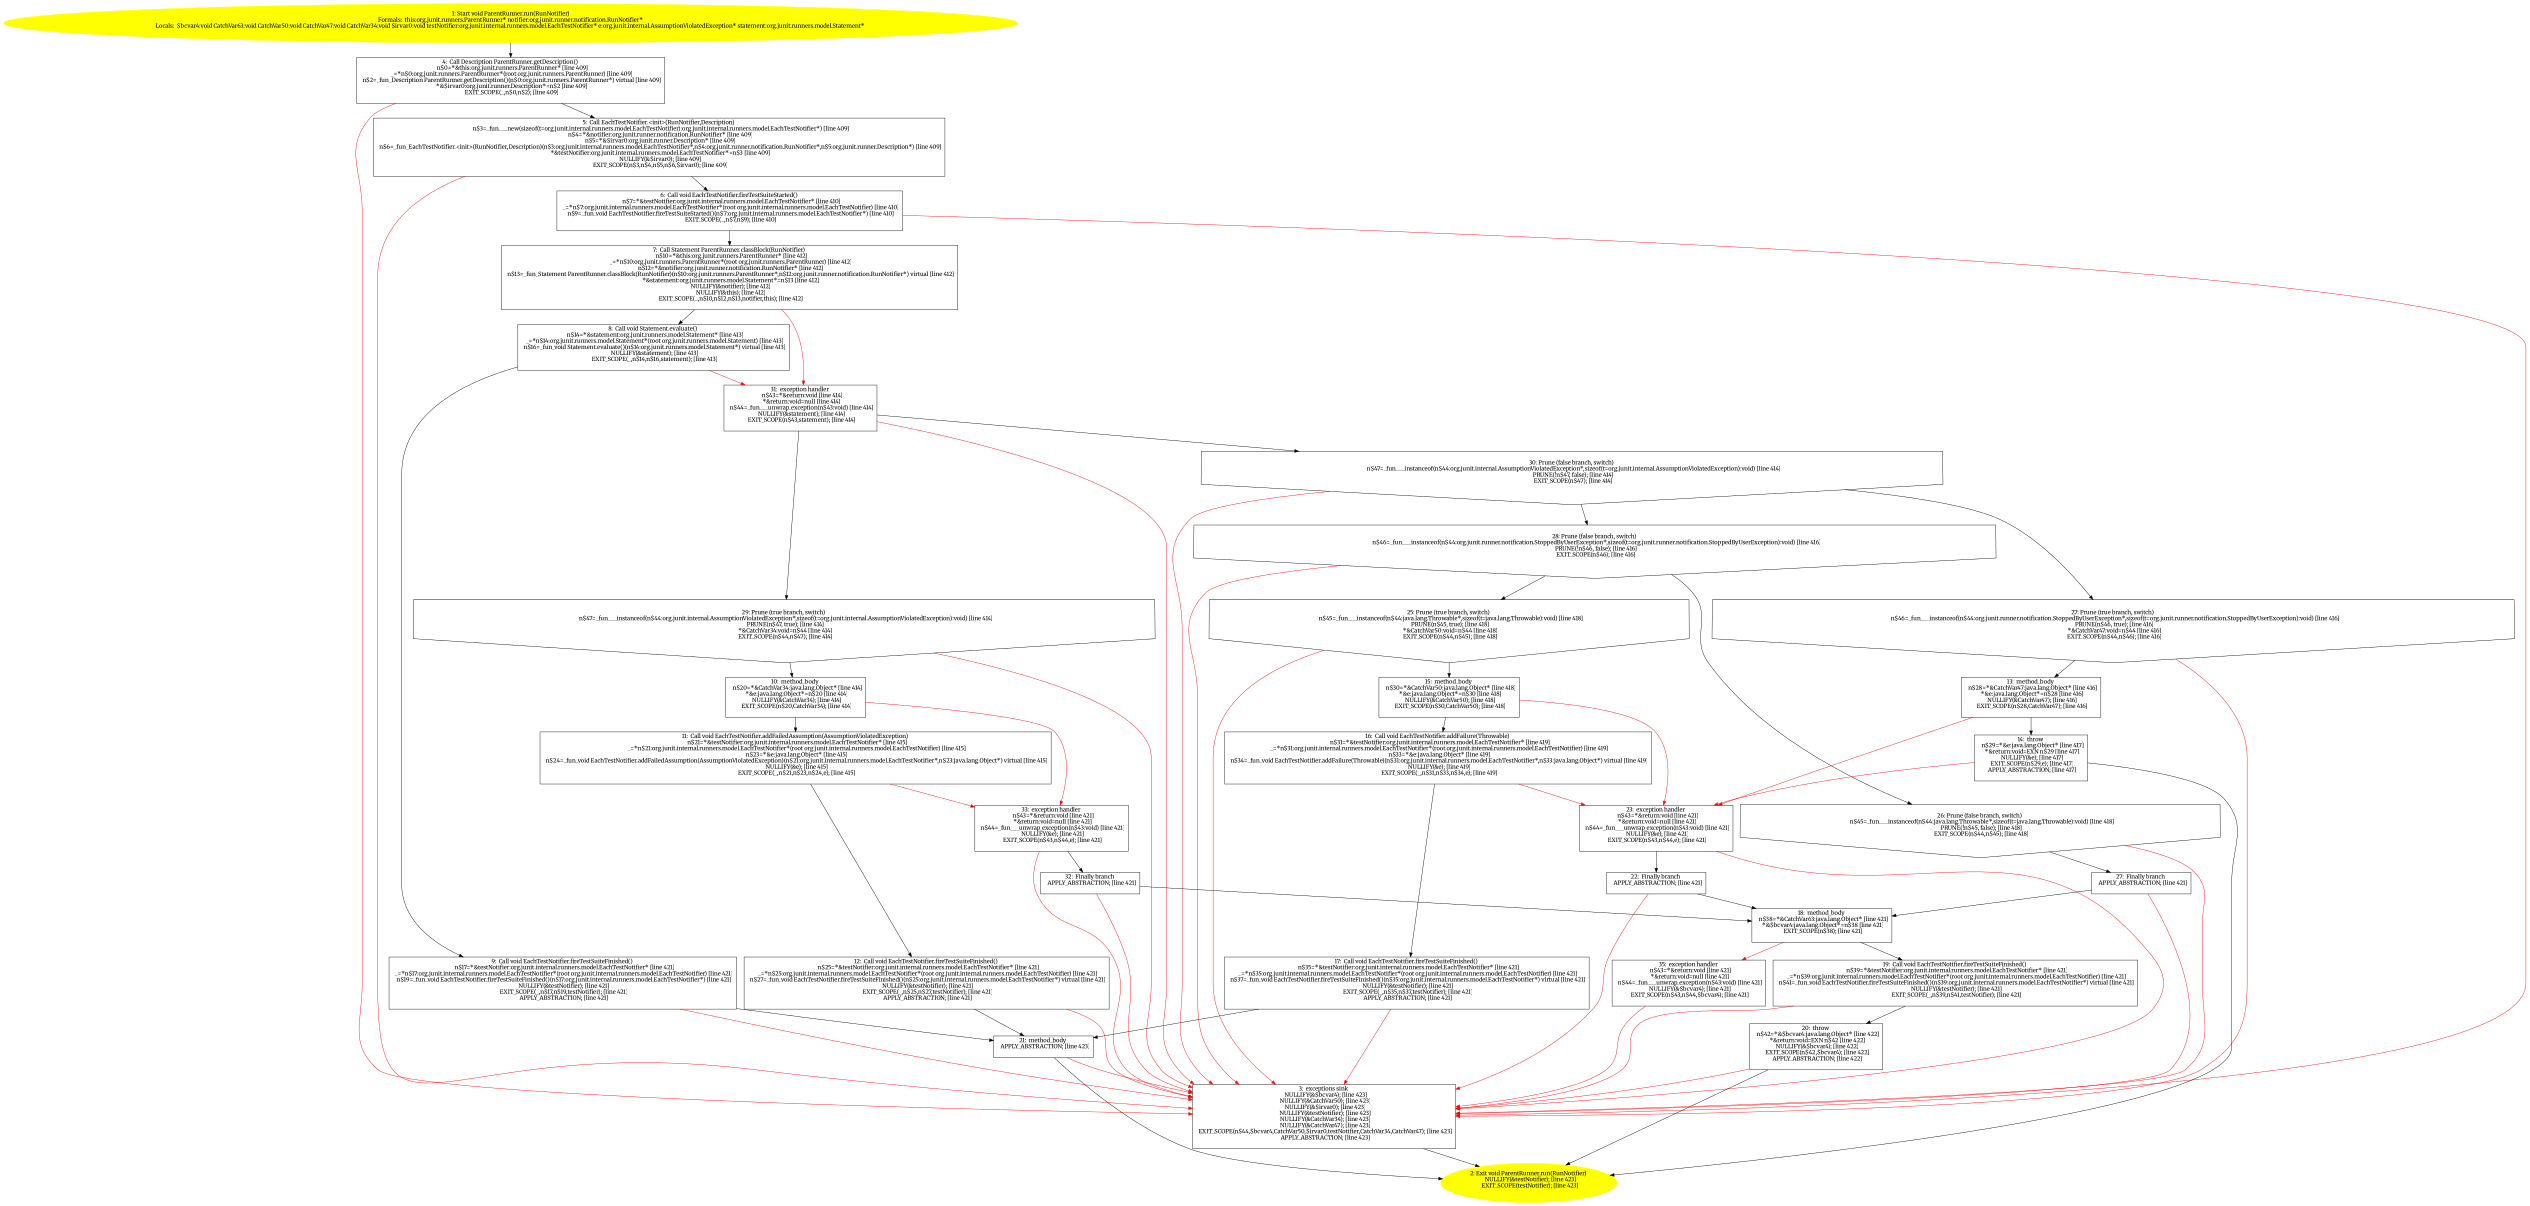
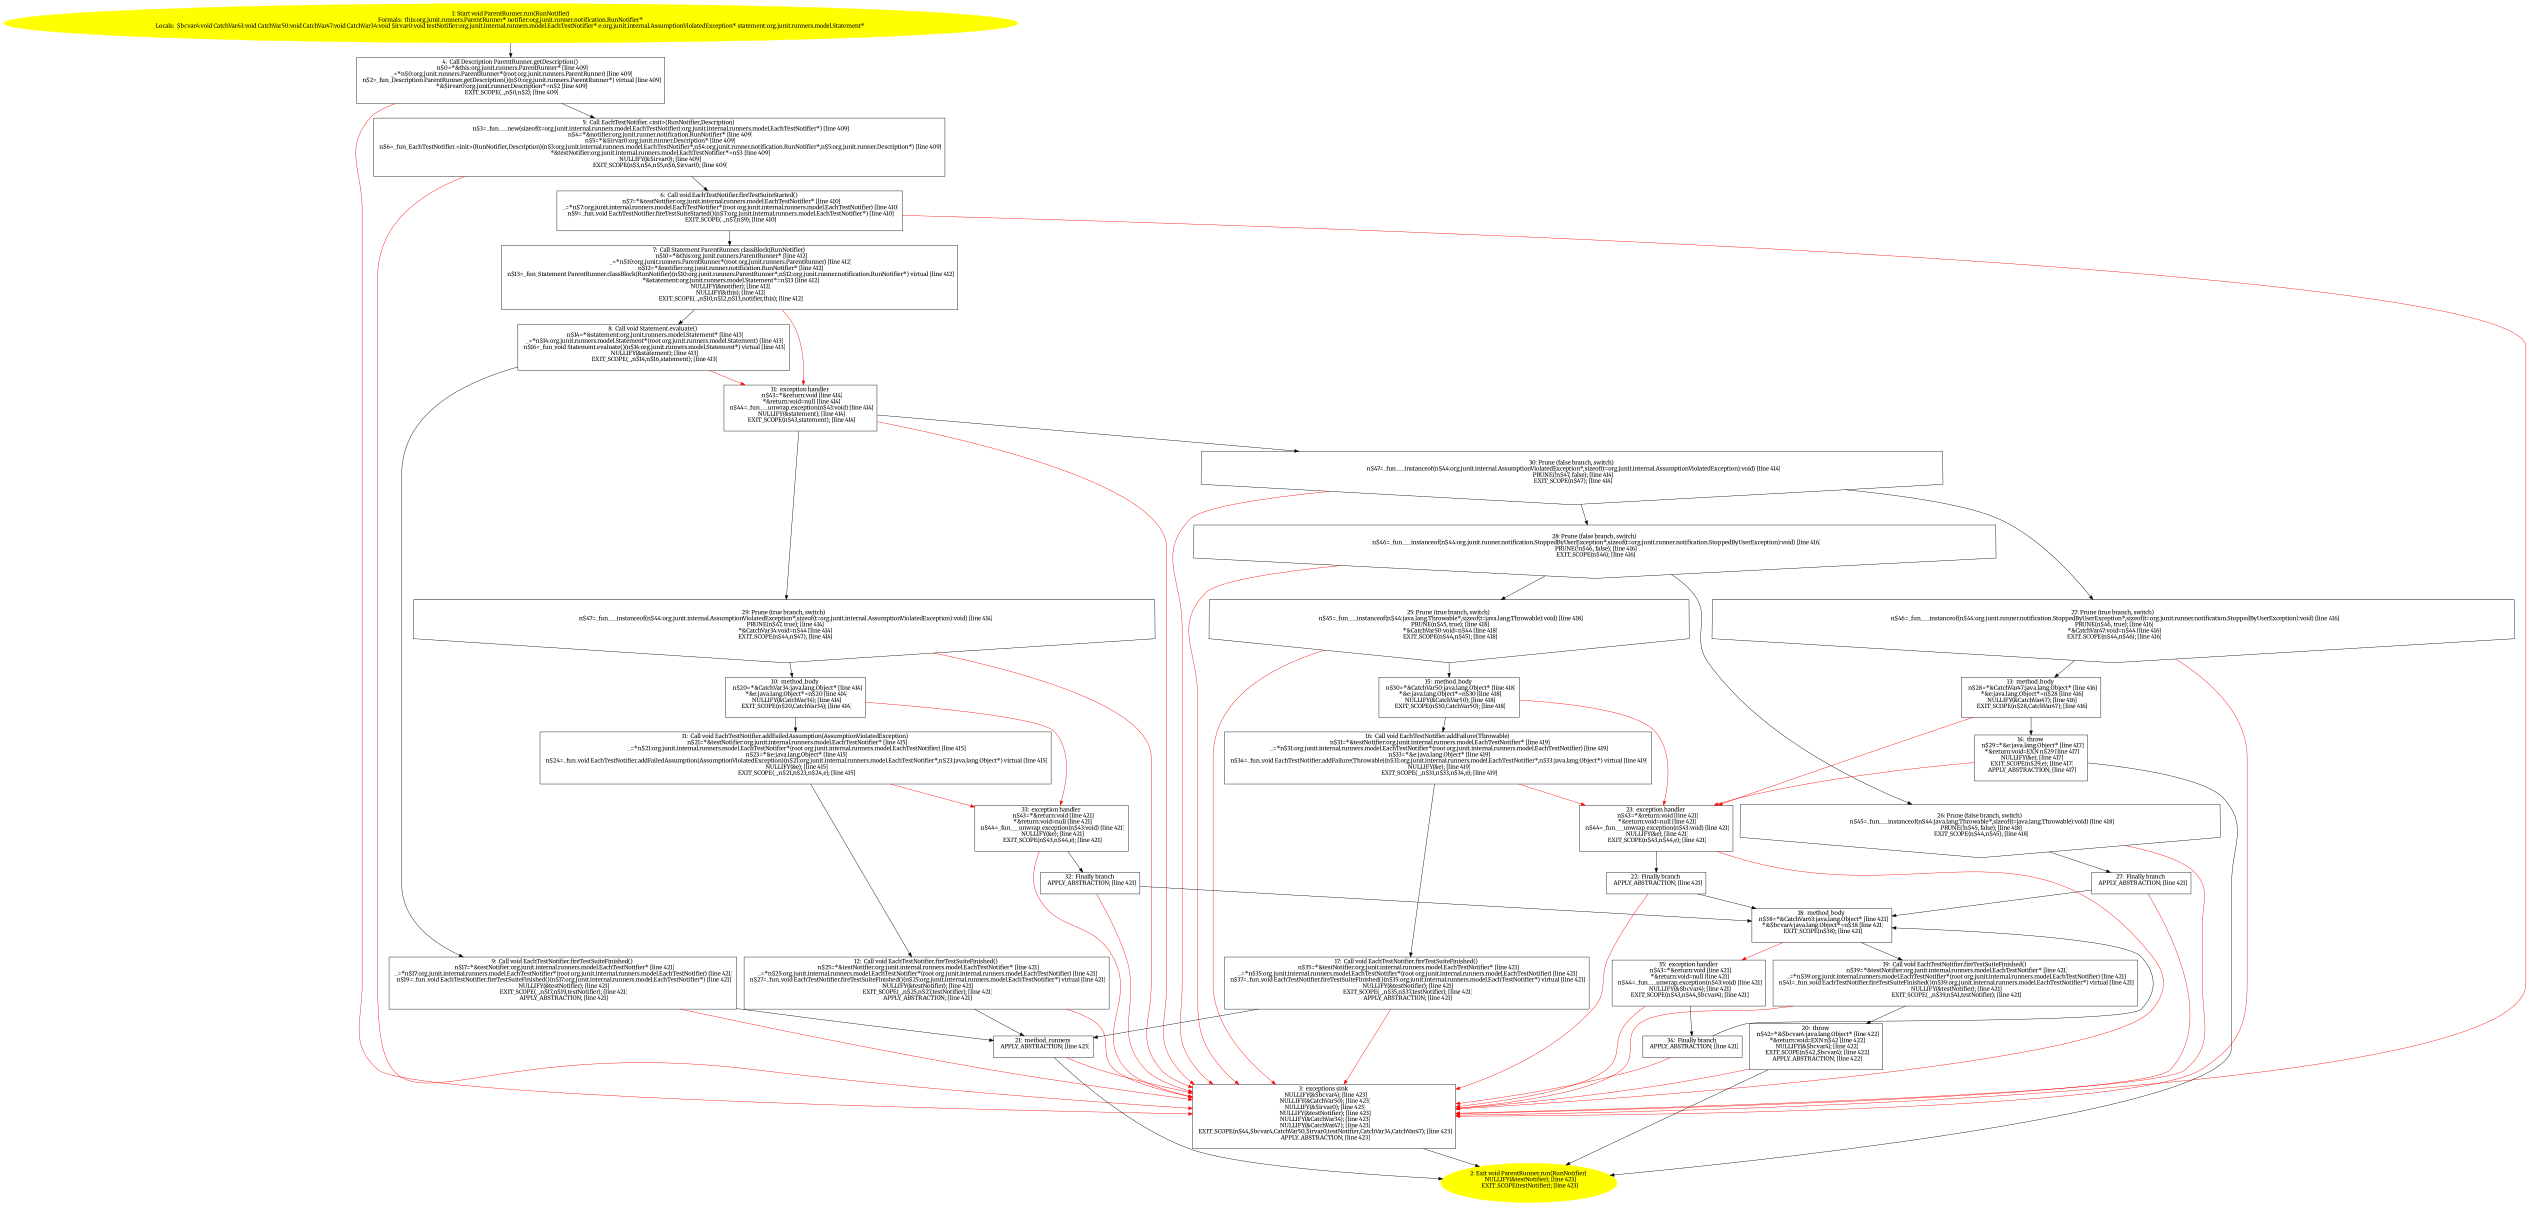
(1043, 1047) -> (1043, 1047)
none -> (1692, 1047)
